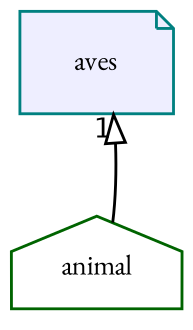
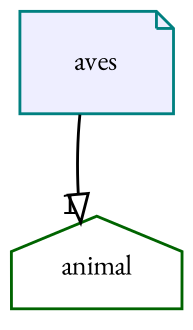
(116, 183) -> (78, 154)
